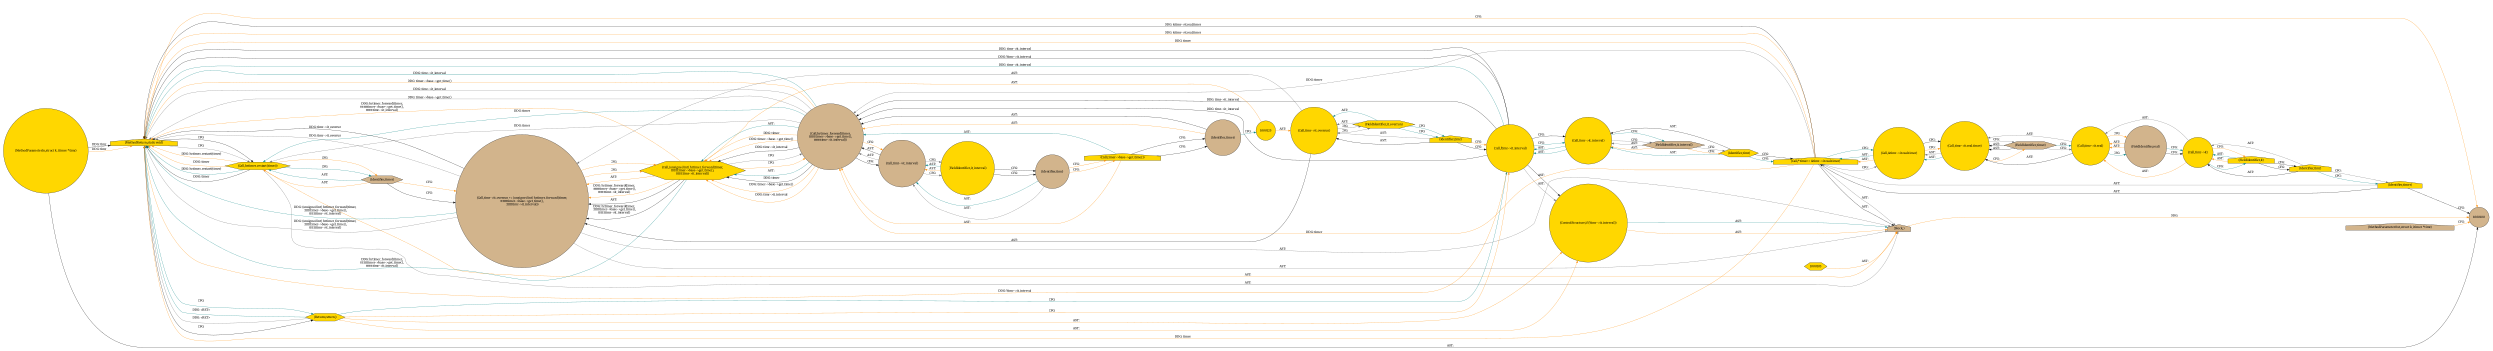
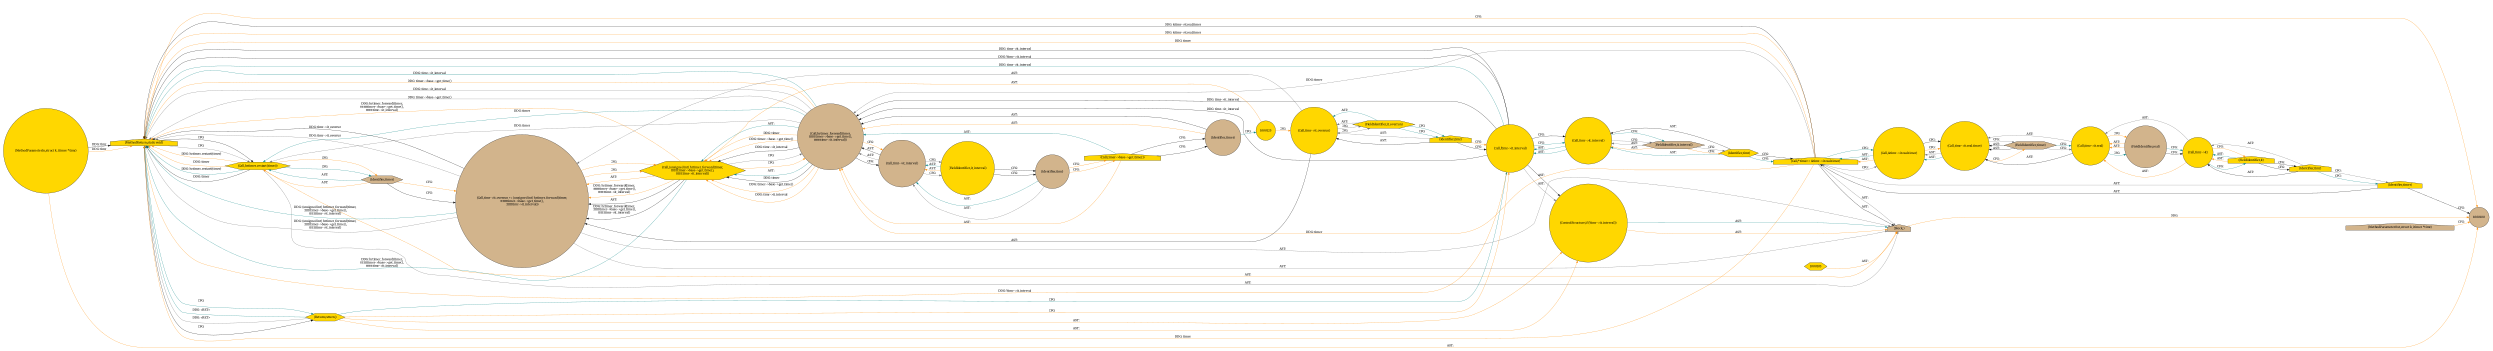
(1283, 129) -> (1283, 129)
(1249, 347) -> (1249, 347)
